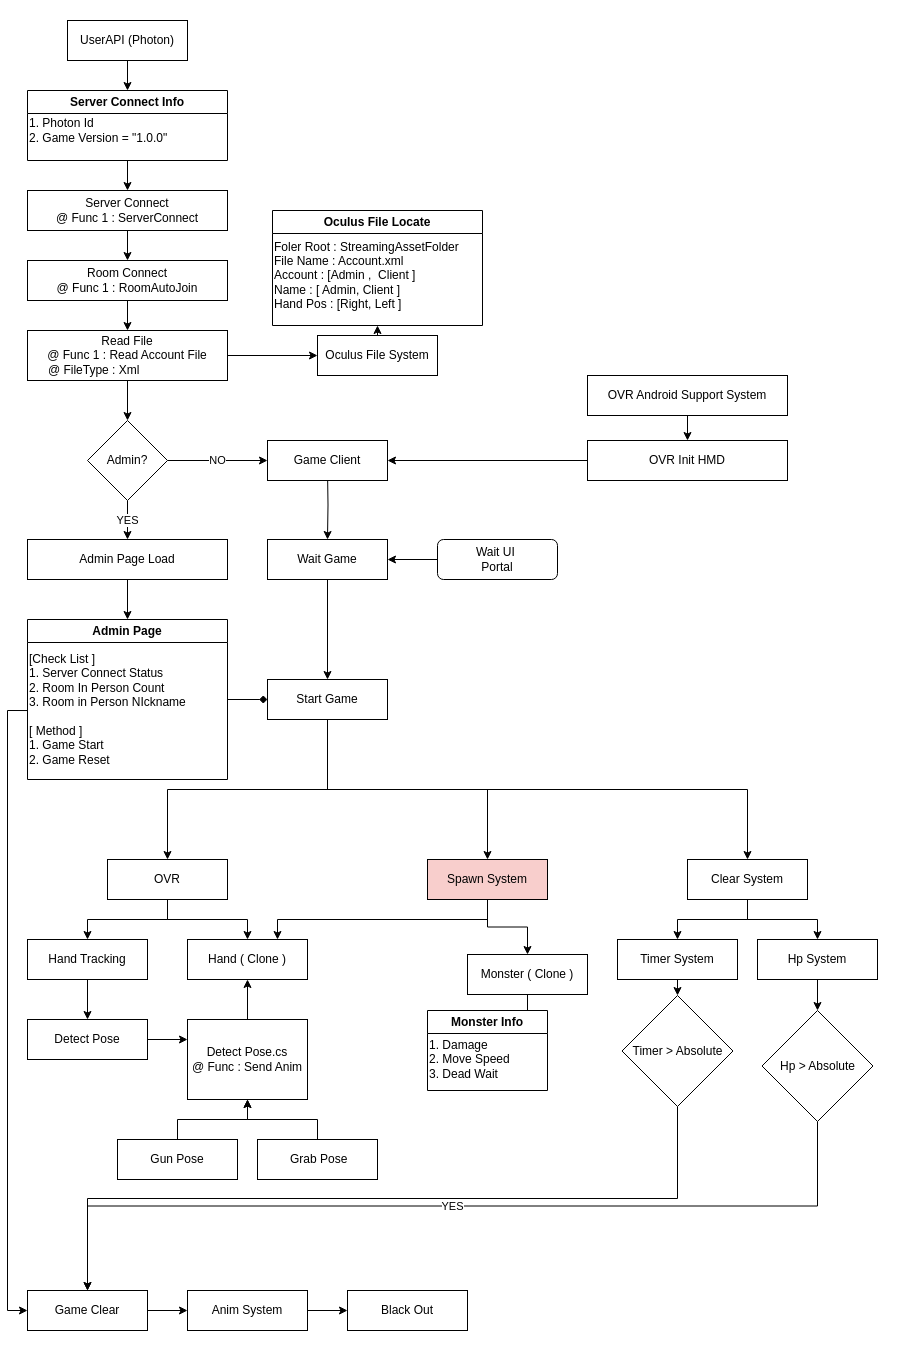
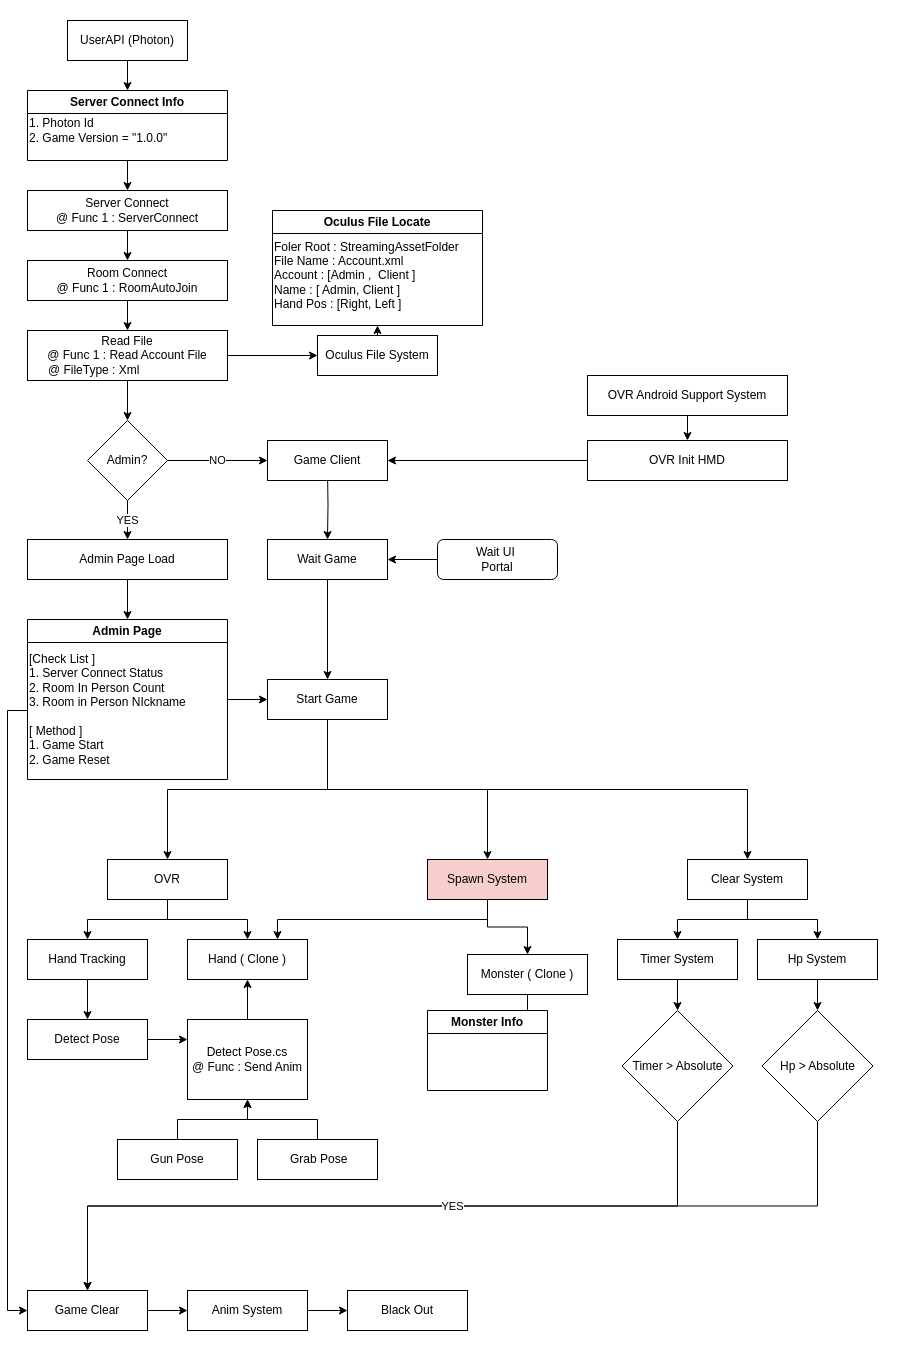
(258, 700) -> (259, 700)
(678, 1051) -> (678, 1066)
(478, 1060) -> none
